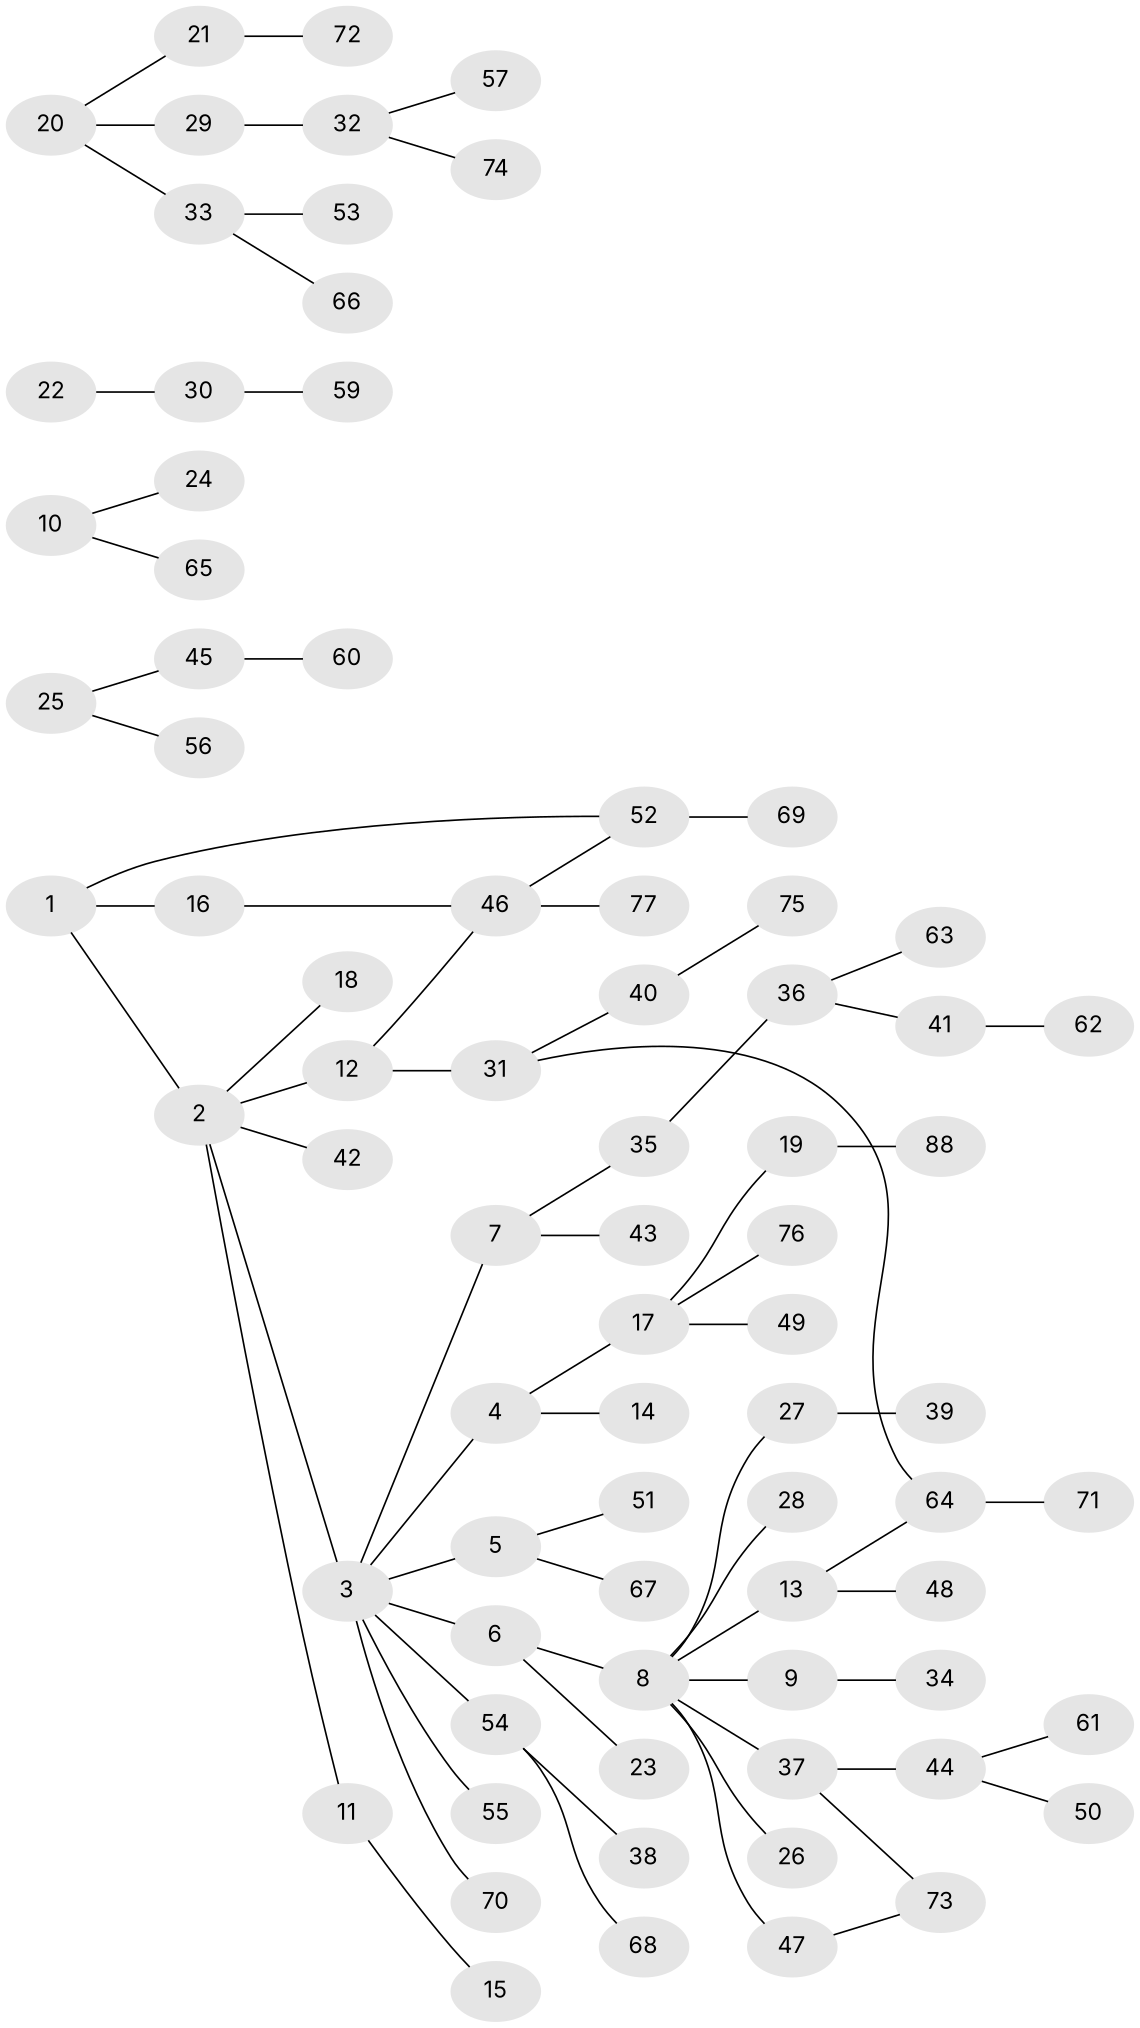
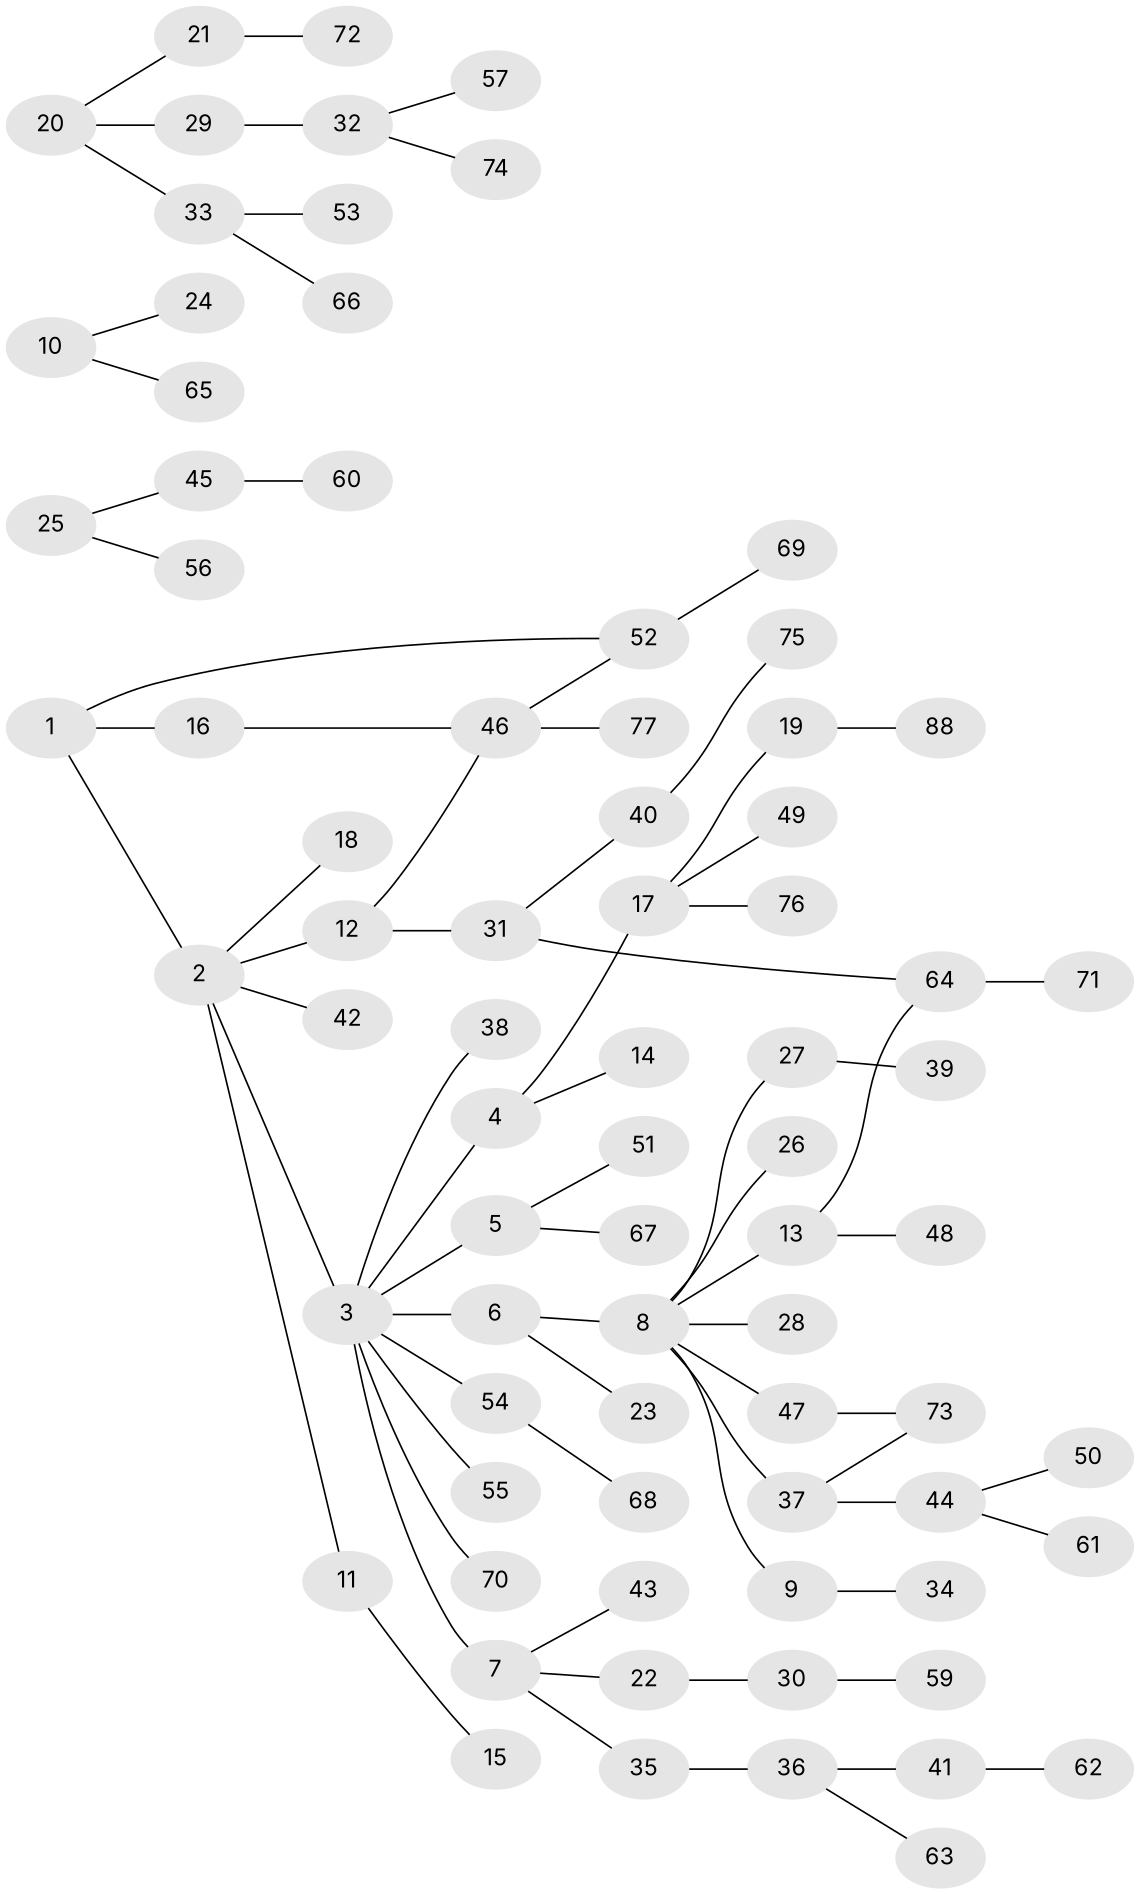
none -> (570, 1675)
(570, 1791) -> (403, 1164)
